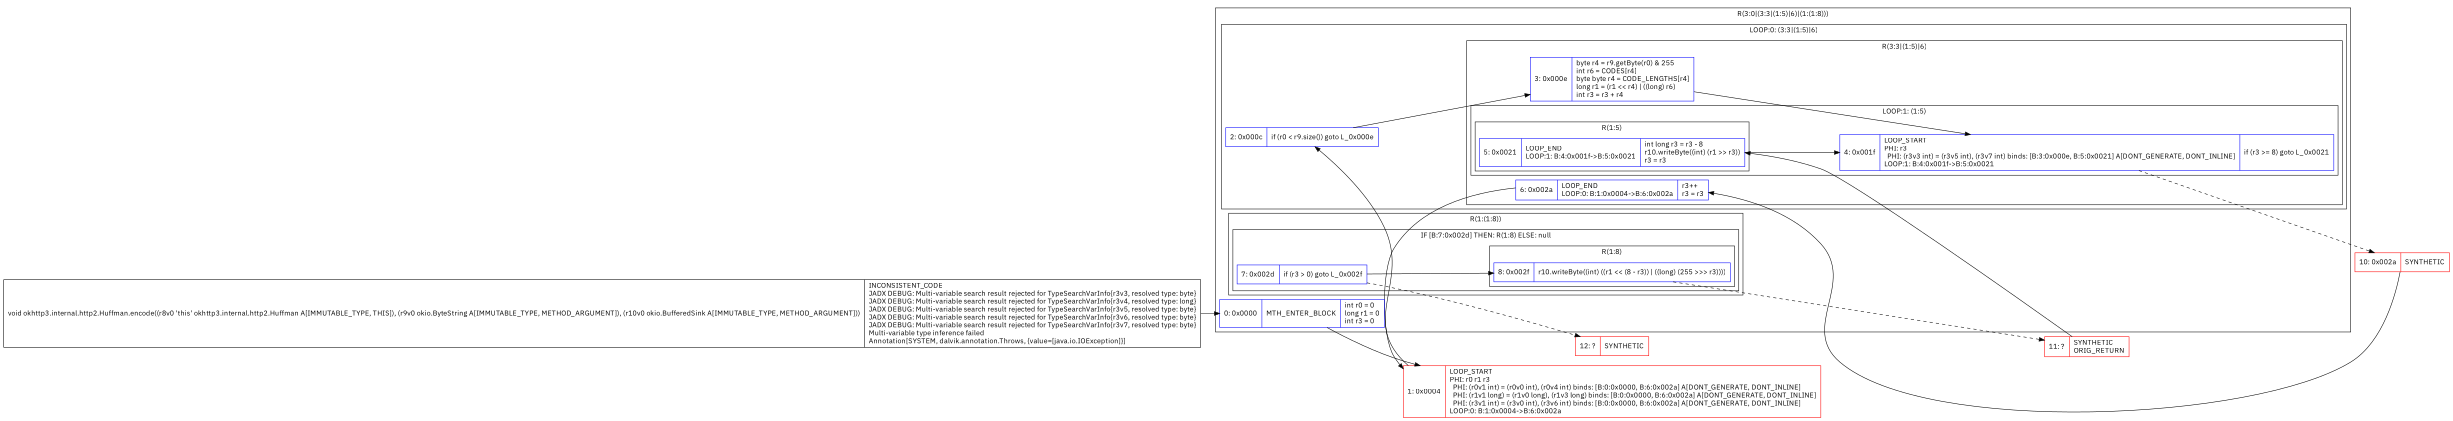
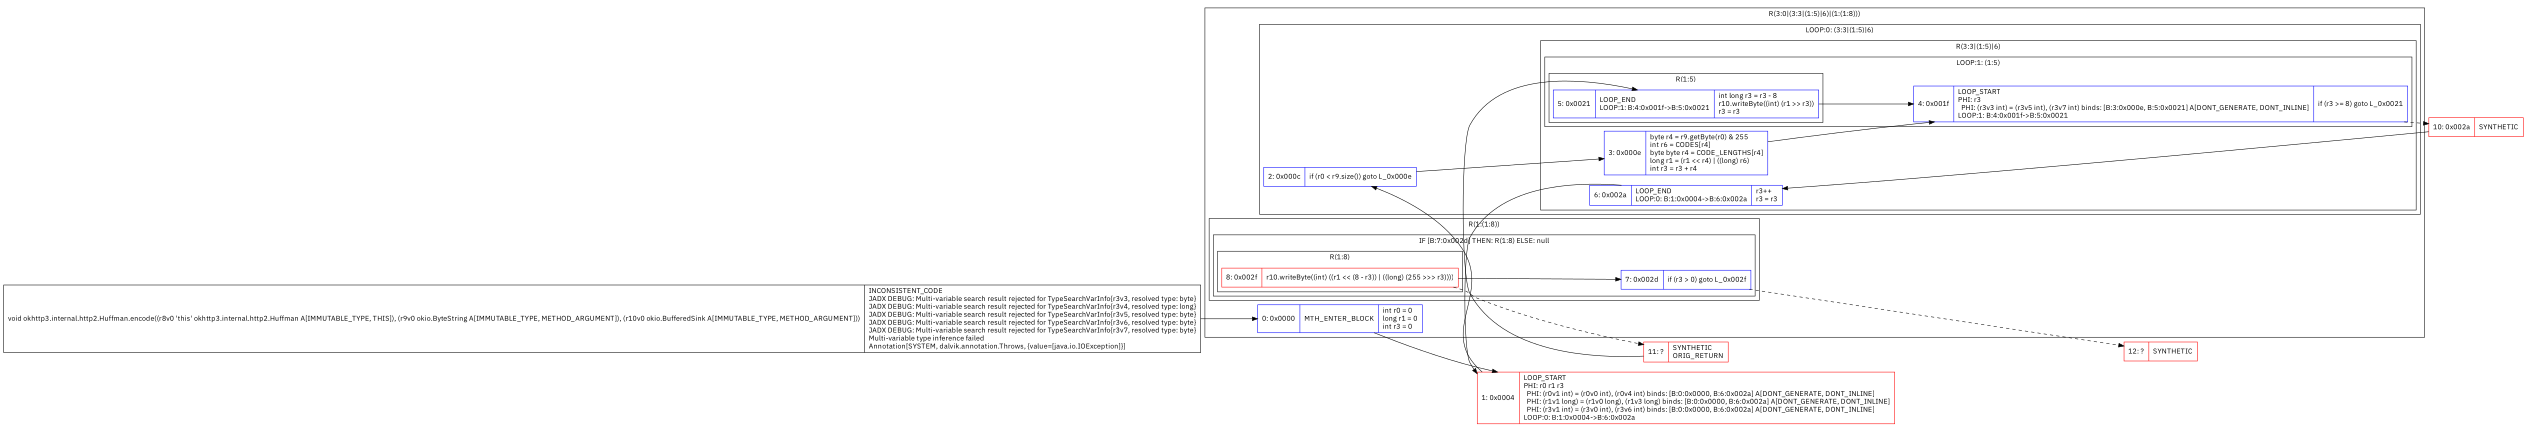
(1612, 272) -> (1340, 278)
(1428, 274) -> (1537, 279)
